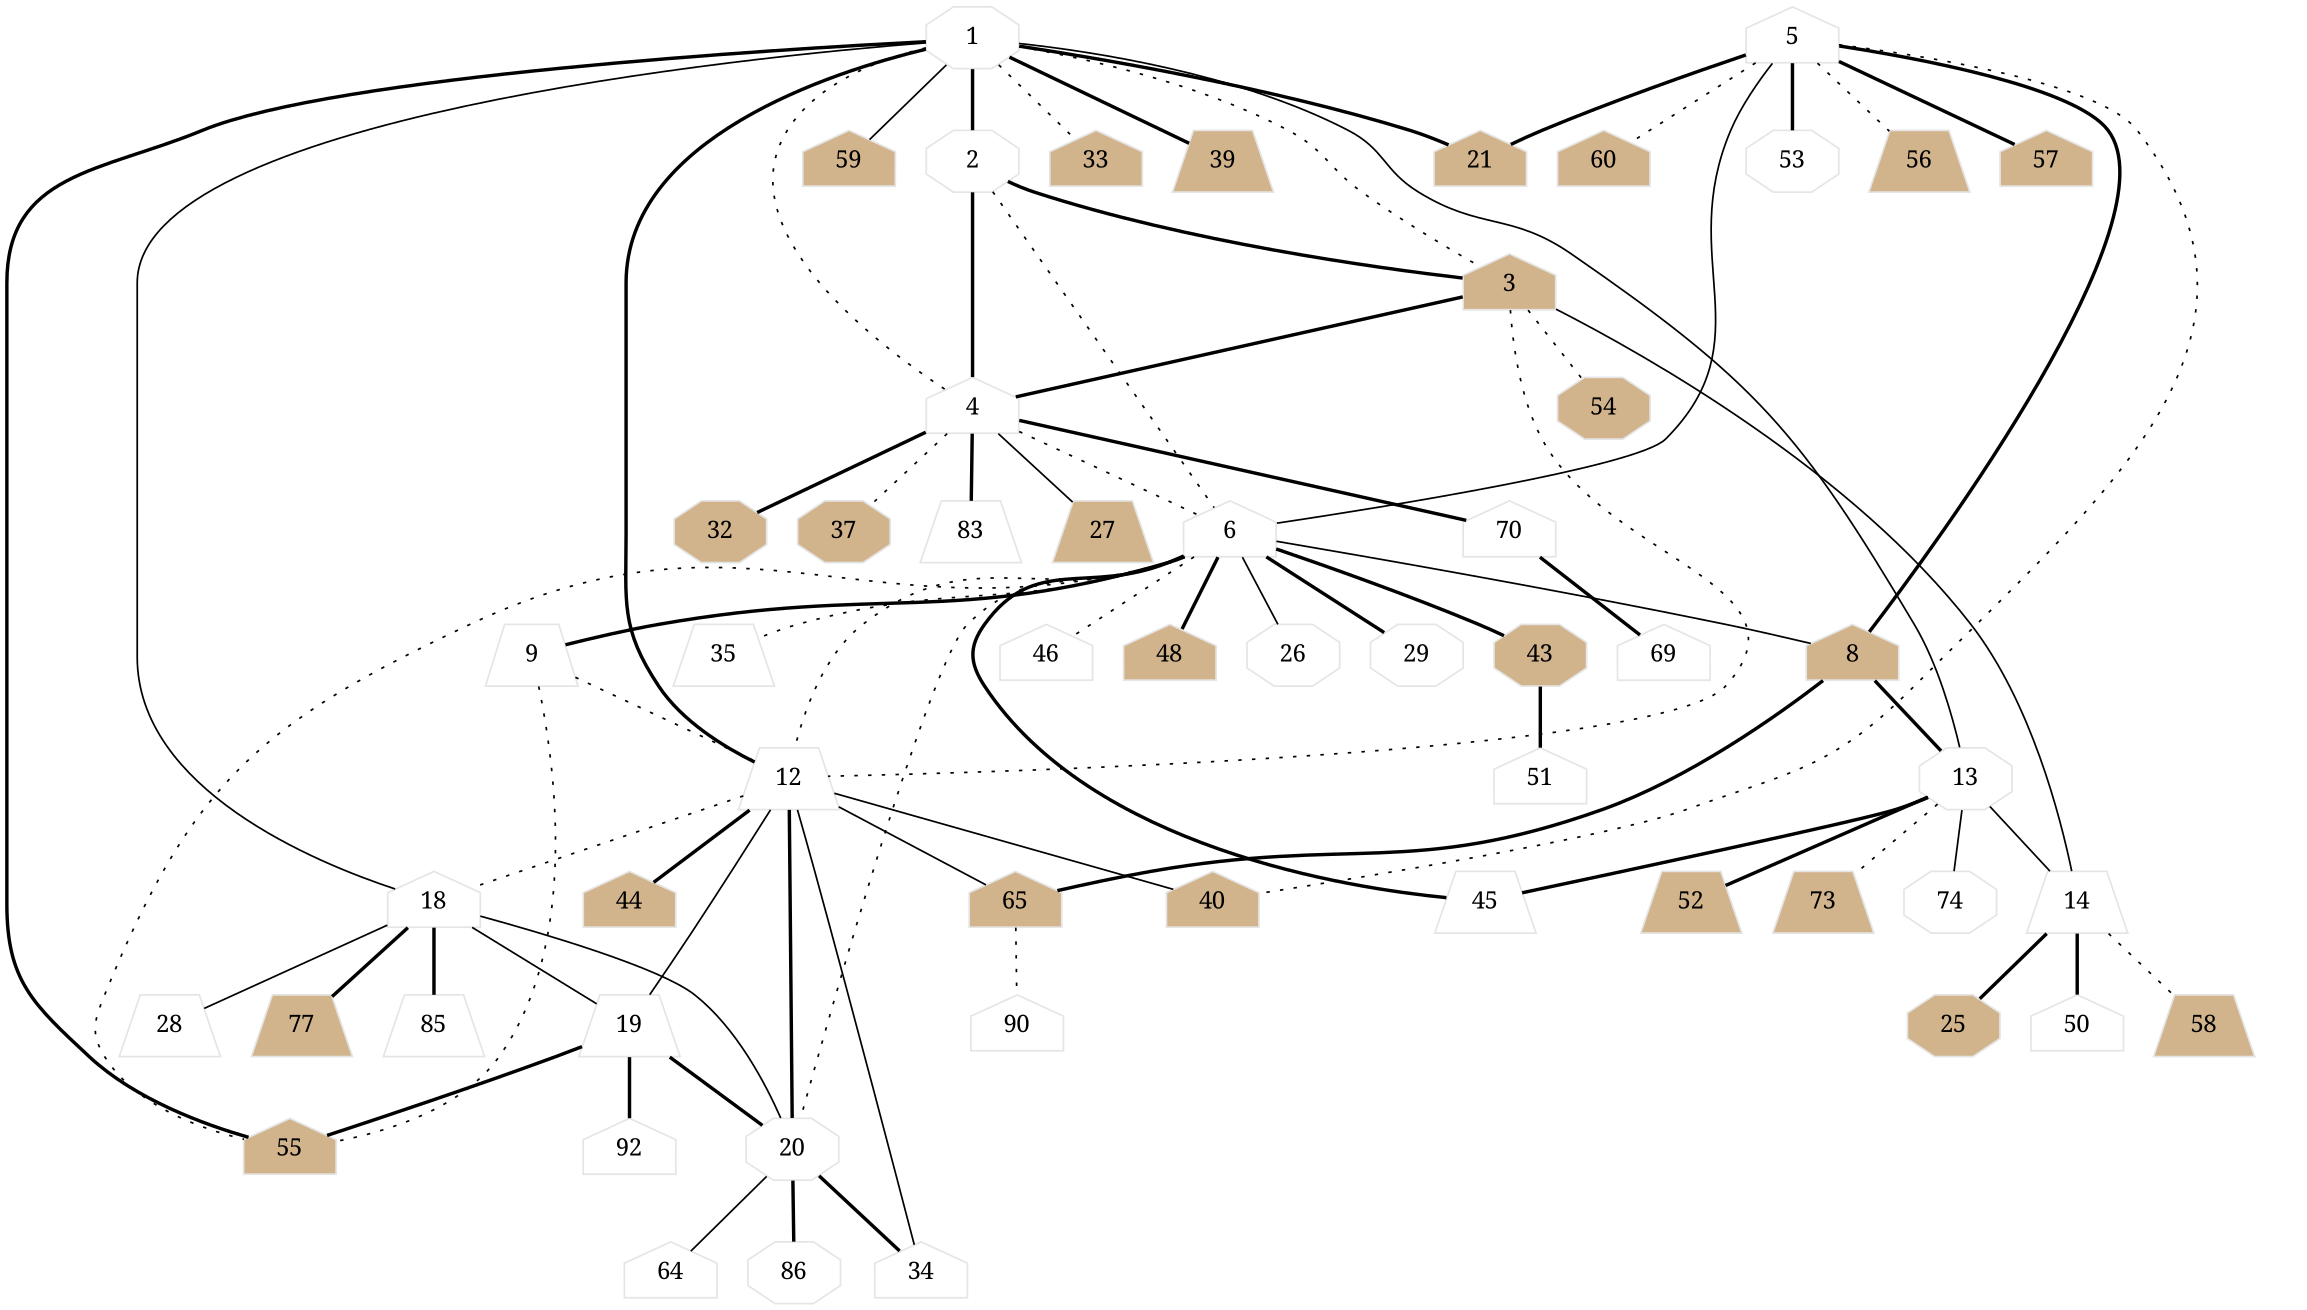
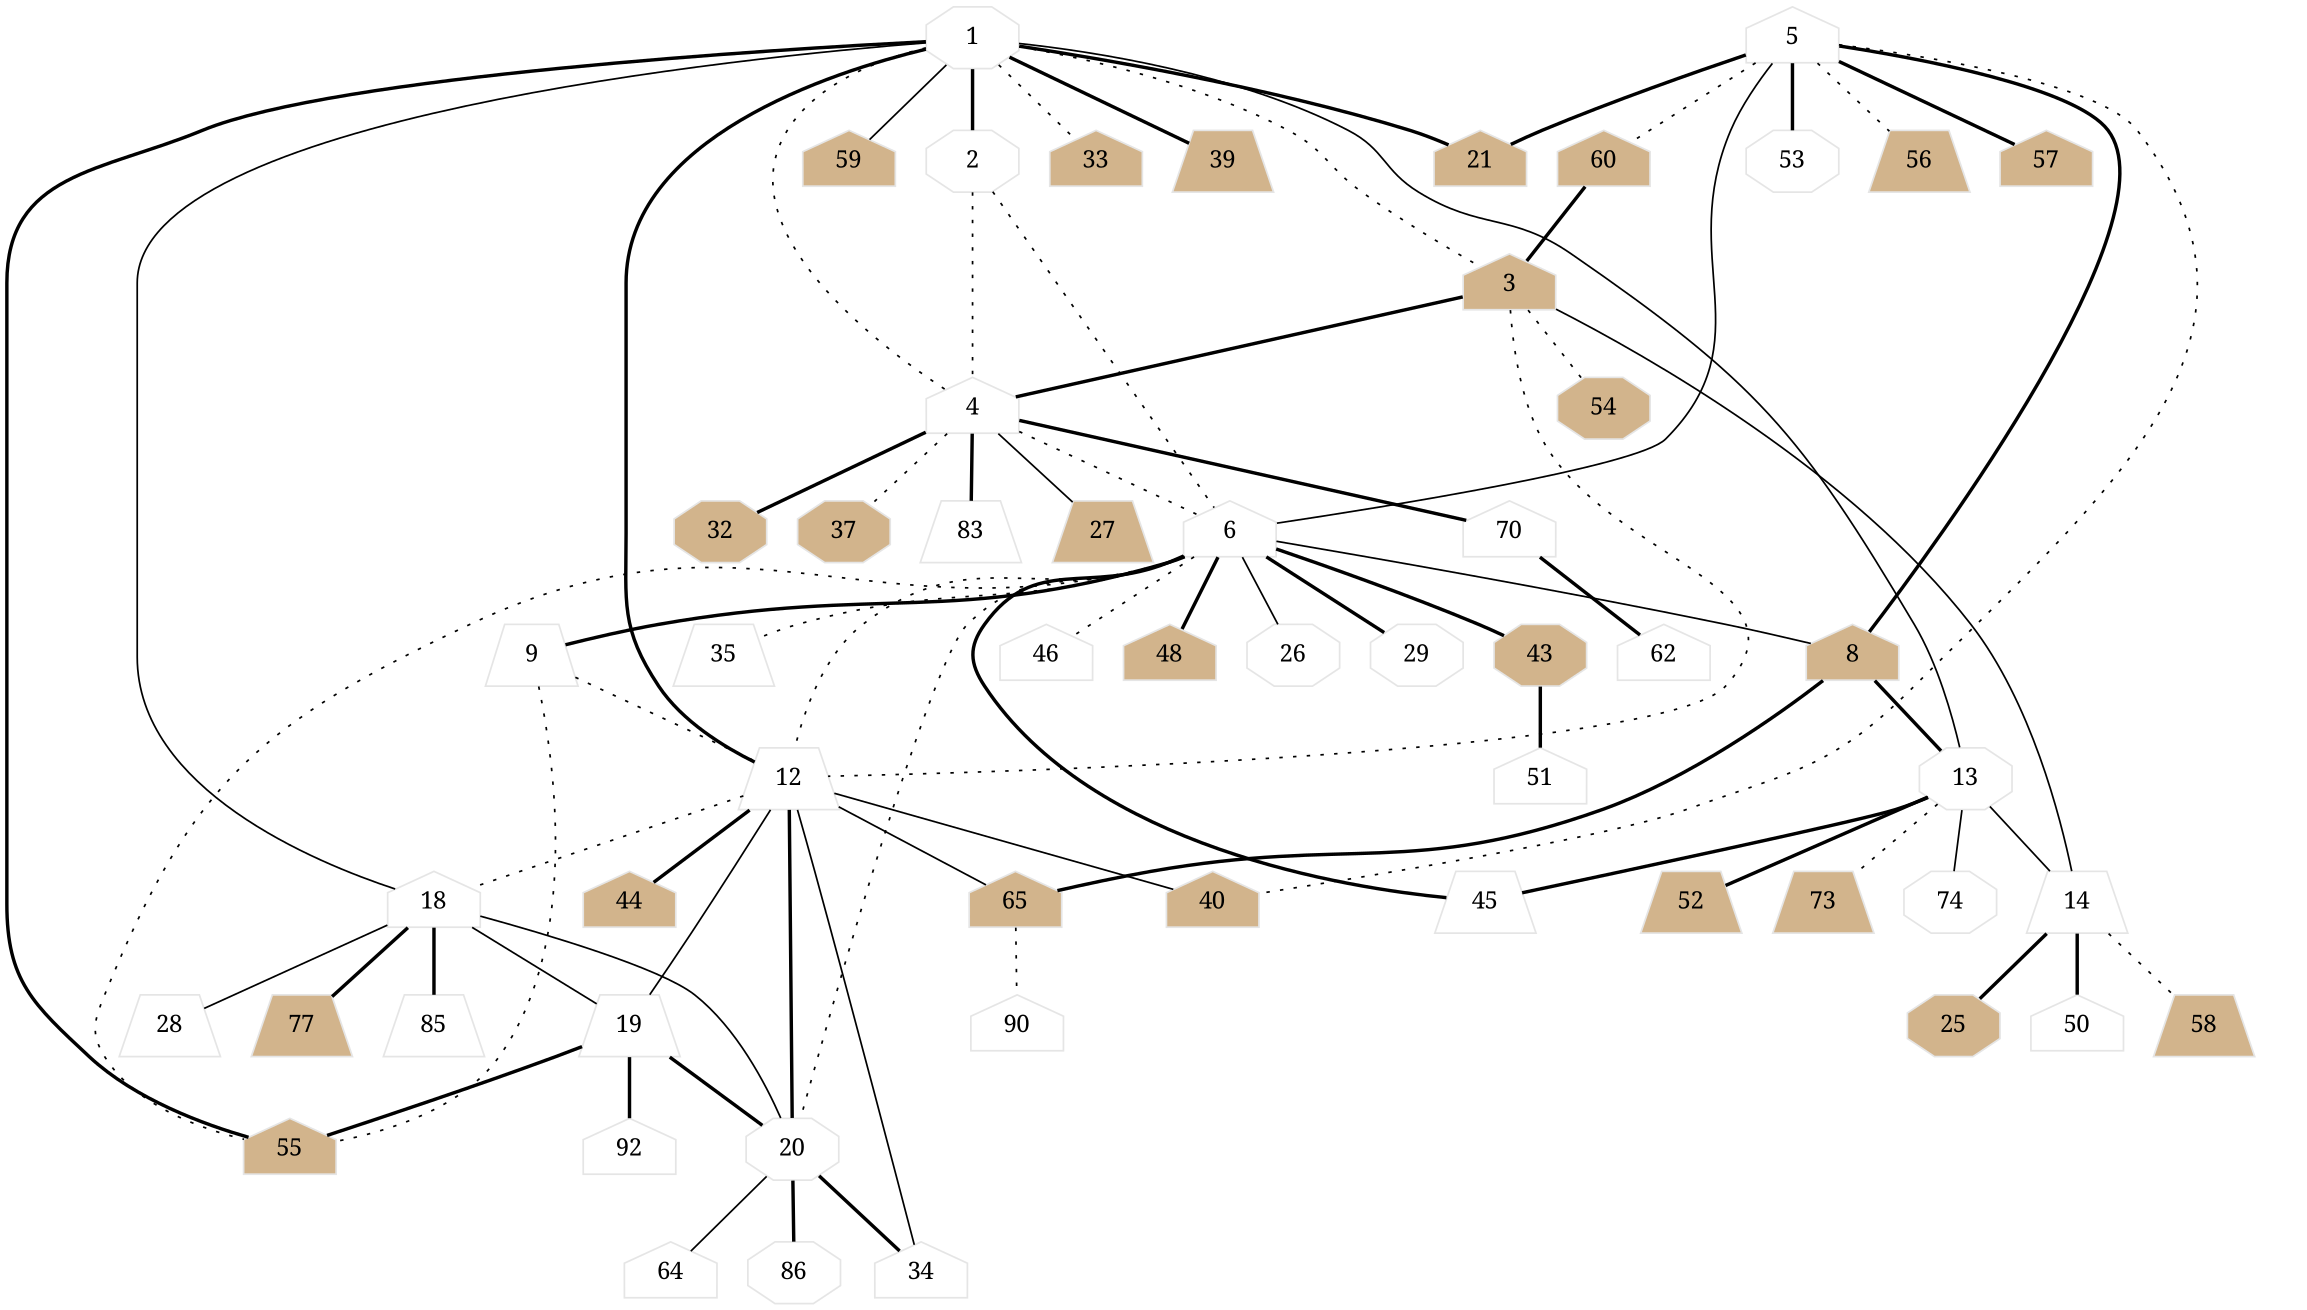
(1232, 242) -> (1556, 224)
(973, 285) -> (973, 285)
(1664, 655) -> (1664, 655)
